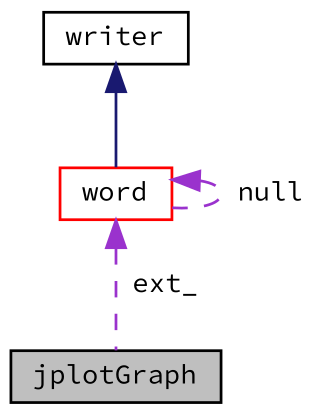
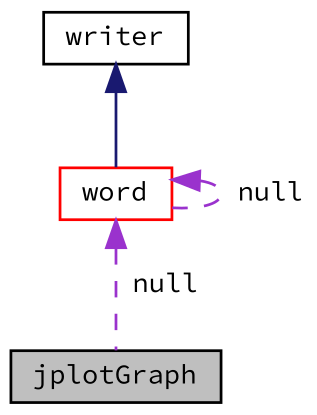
(158, 285) -> (158, 285)
